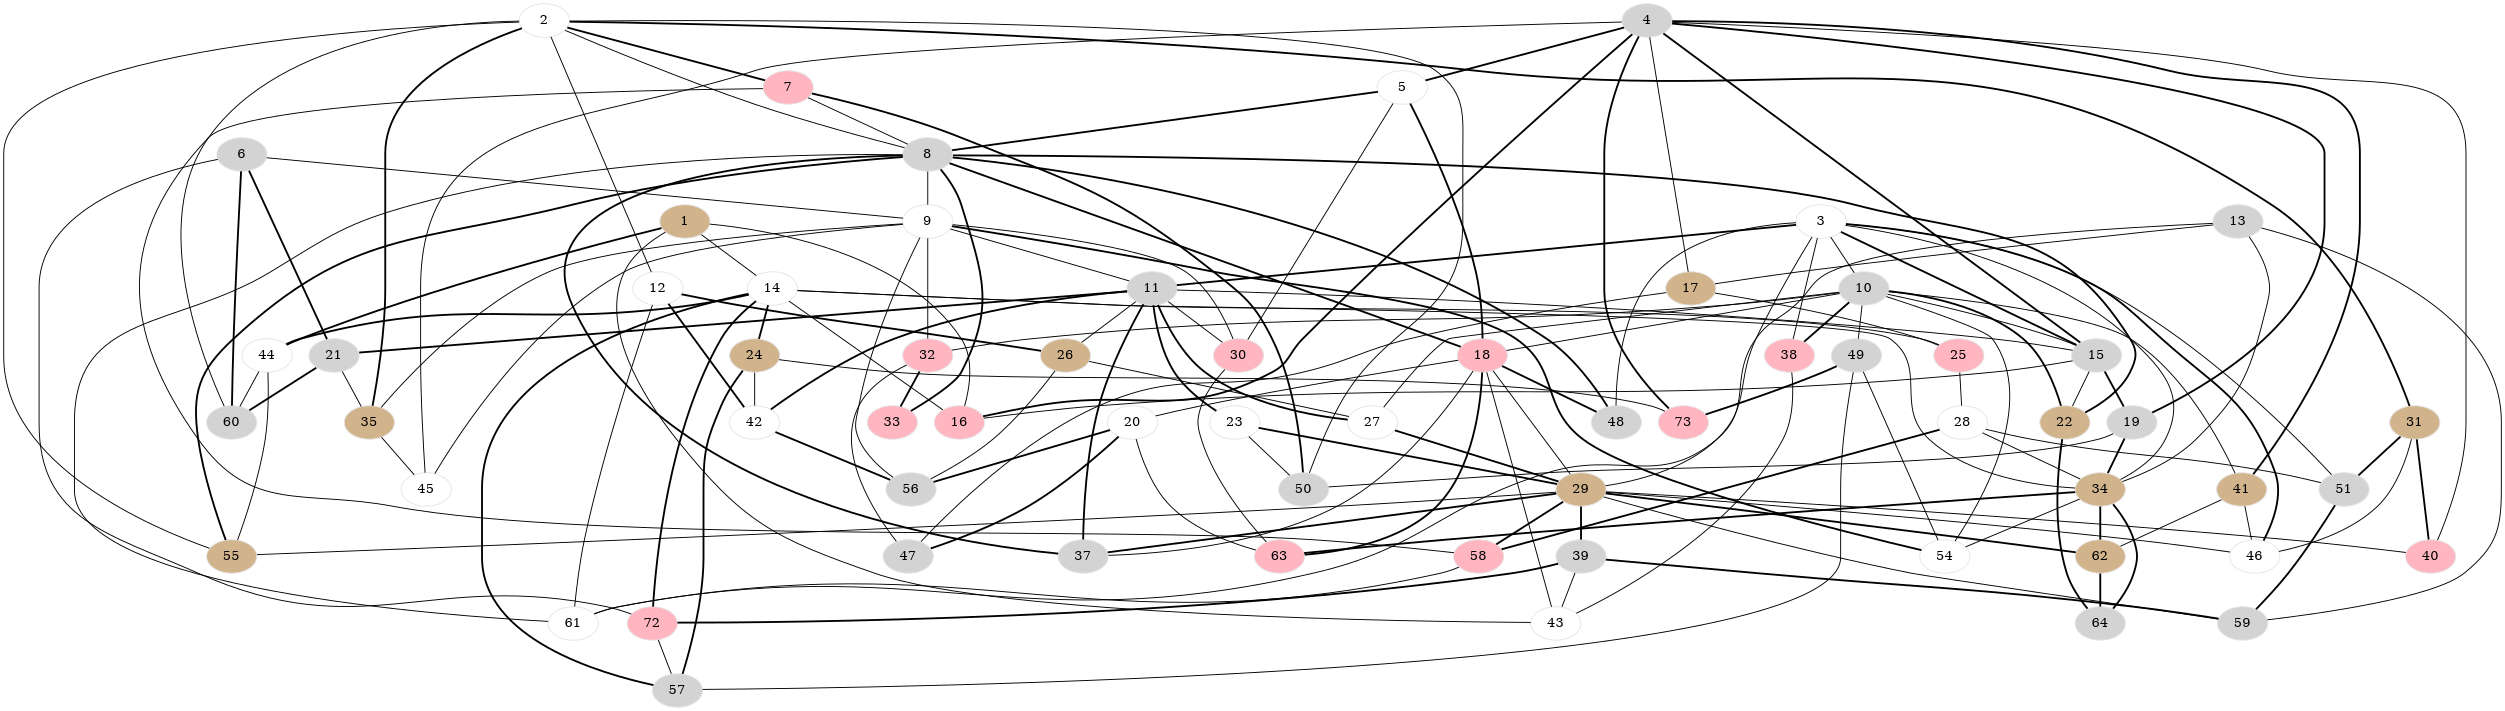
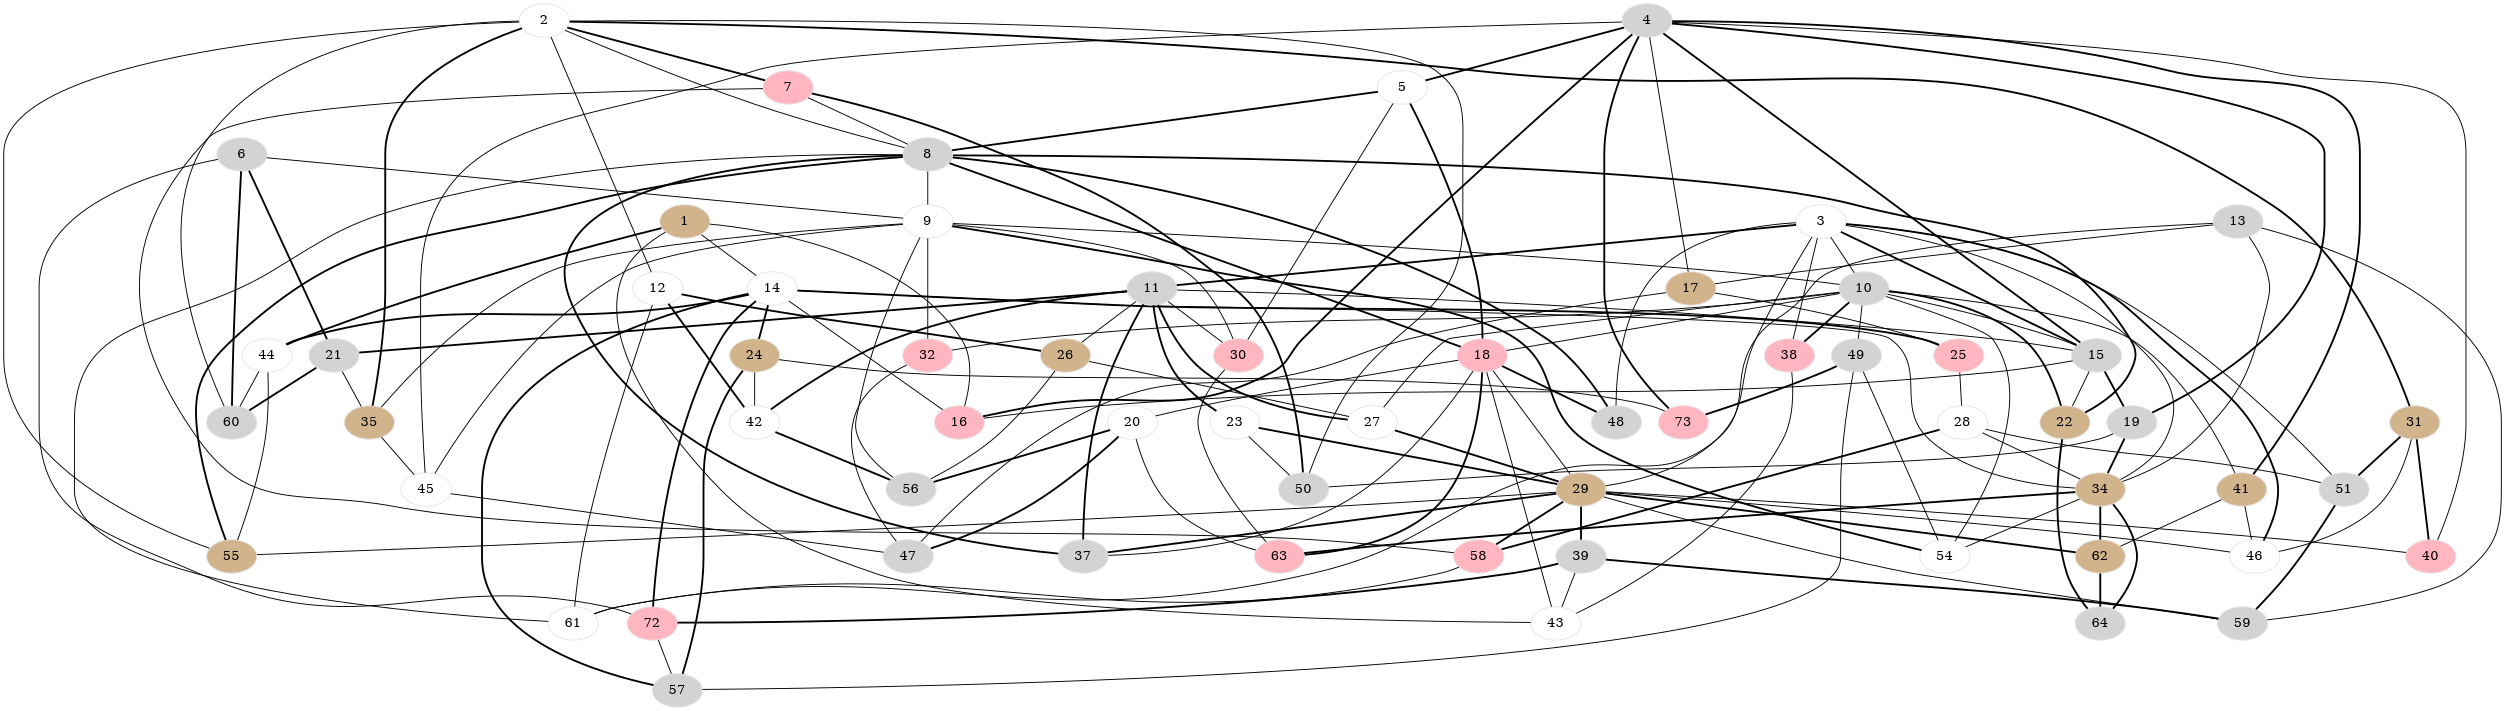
(1040, 255) -> (1375, 246)
(1369, 309) -> (1369, 309)
(892, 422) -> none
none -> (656, 522)
